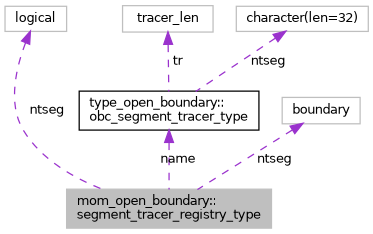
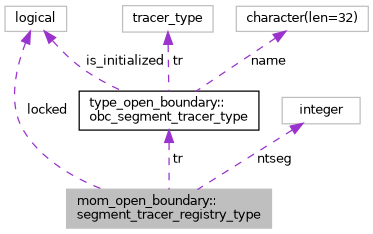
(168, 19) -> (168, 19)
(266, 62) -> (266, 62)
none -> (85, 70)
(45, 111) -> (45, 111)
(321, 111) -> (321, 111)
(176, 160) -> (176, 160)
